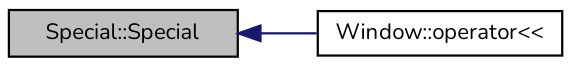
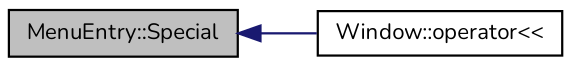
(123, 33) -> (123, 33)
